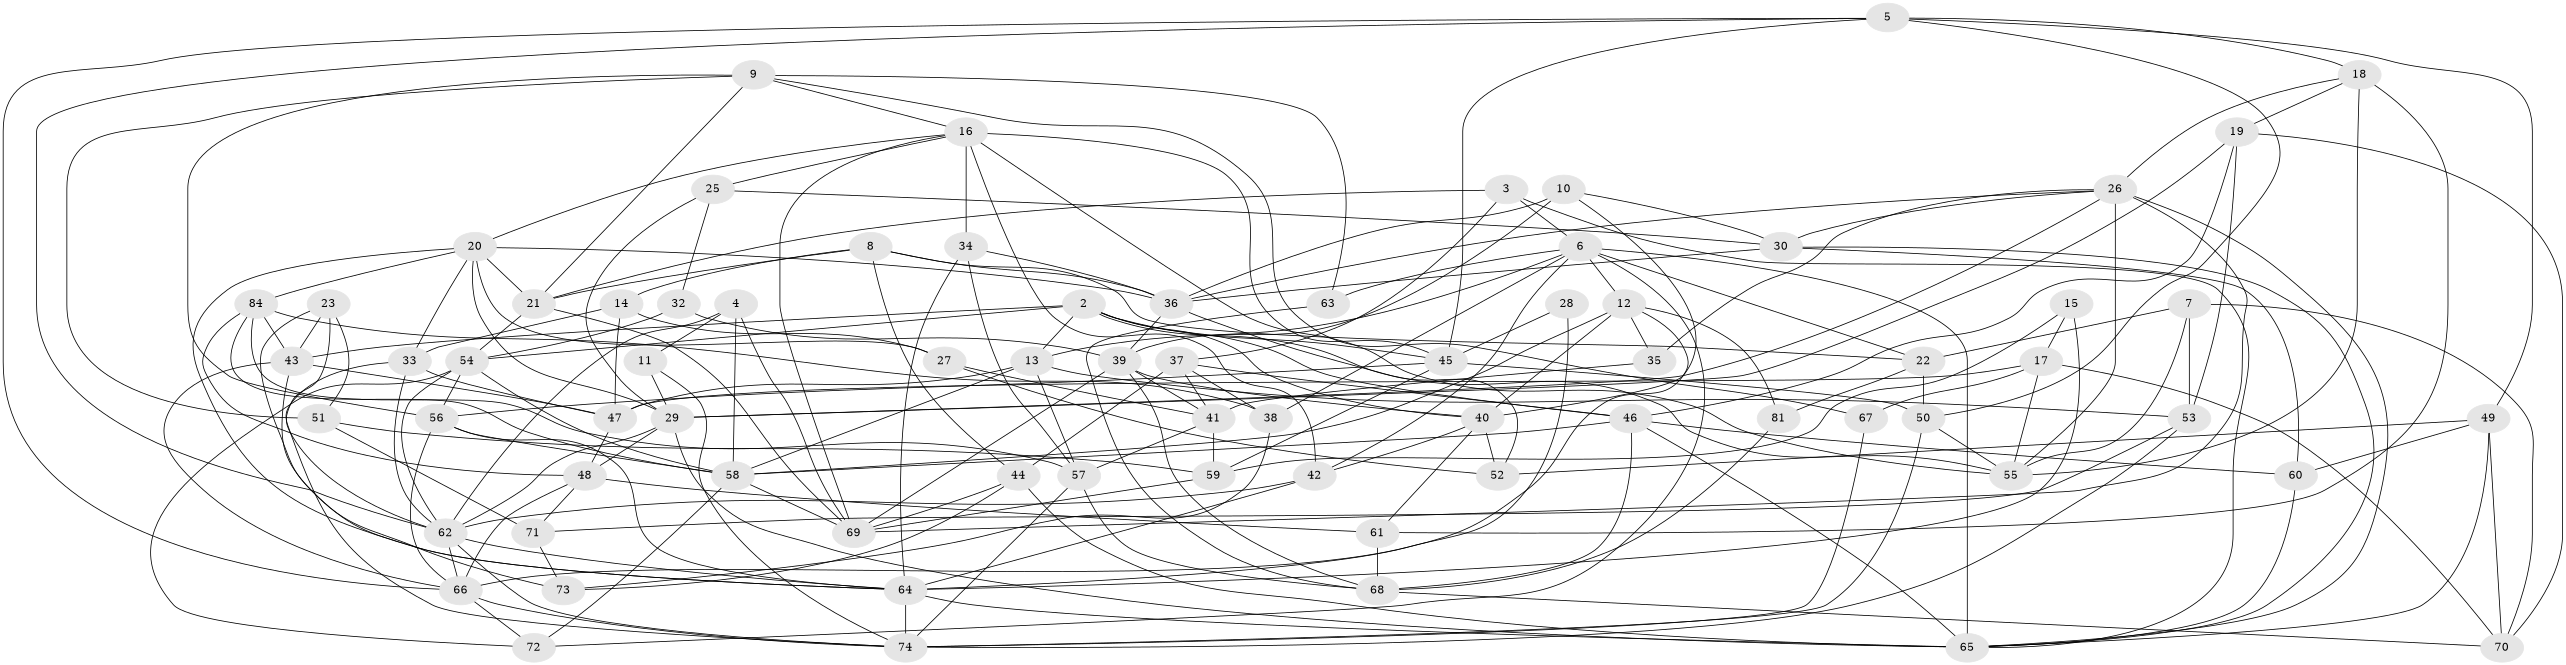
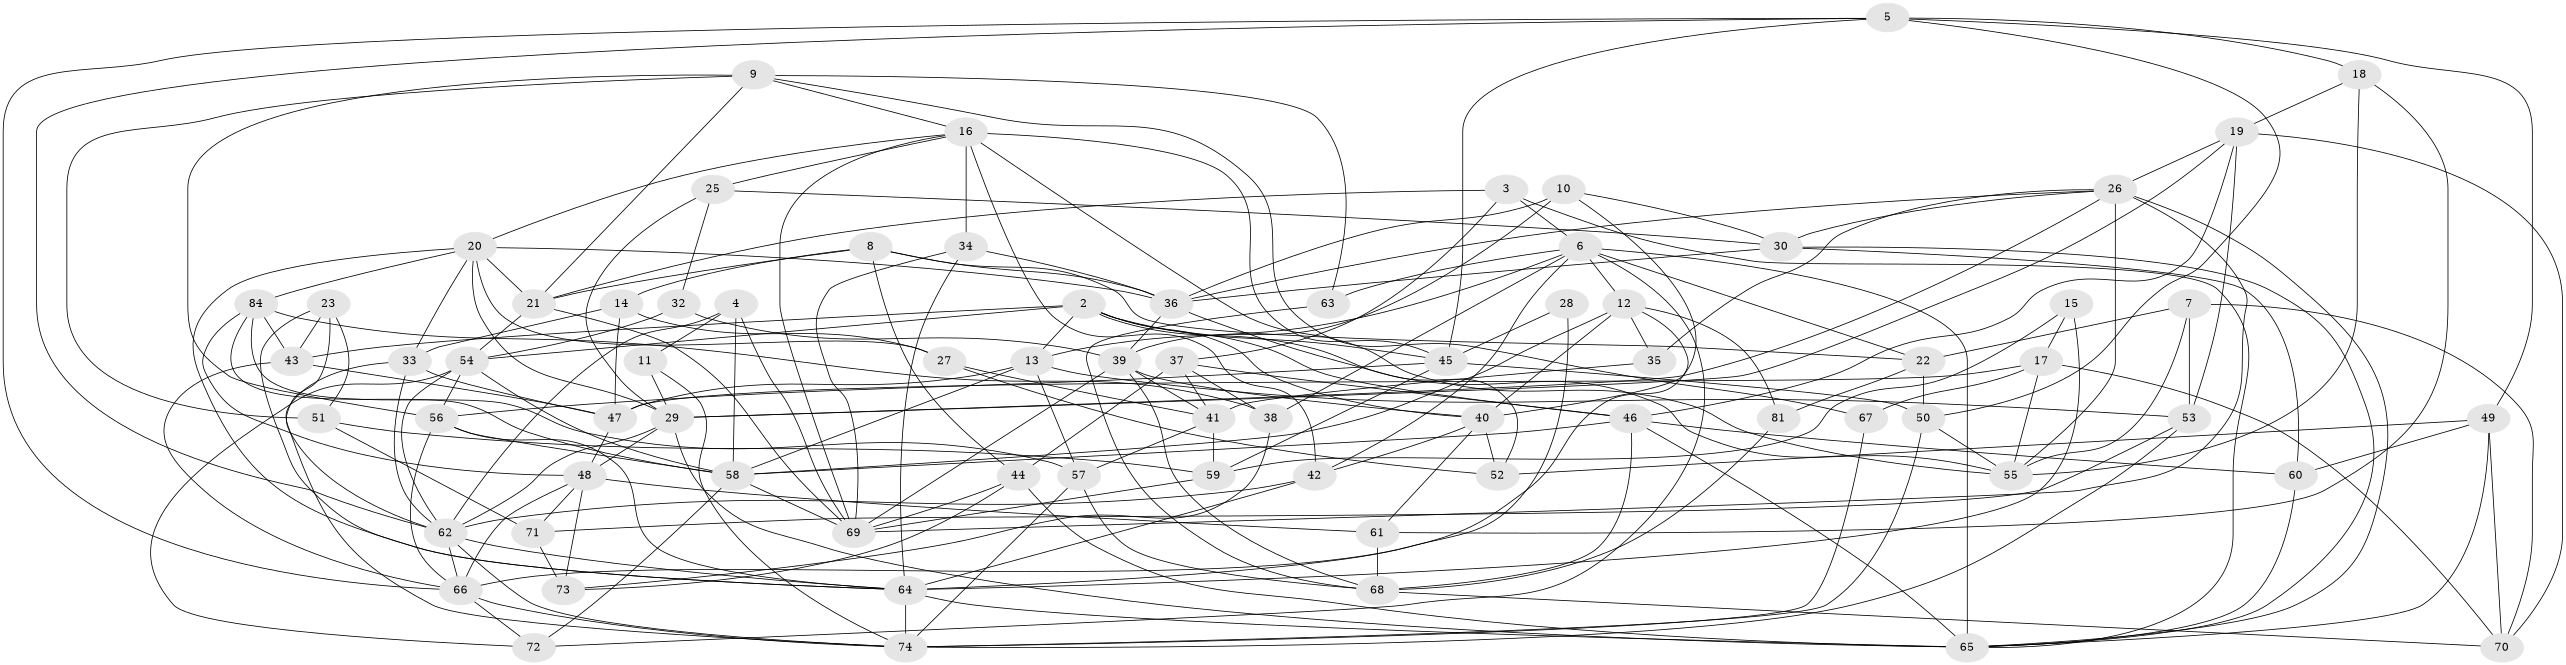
(2225, 110) -> (2176, 161)
(997, 361) -> (822, 354)
(364, 528) -> (574, 535)
